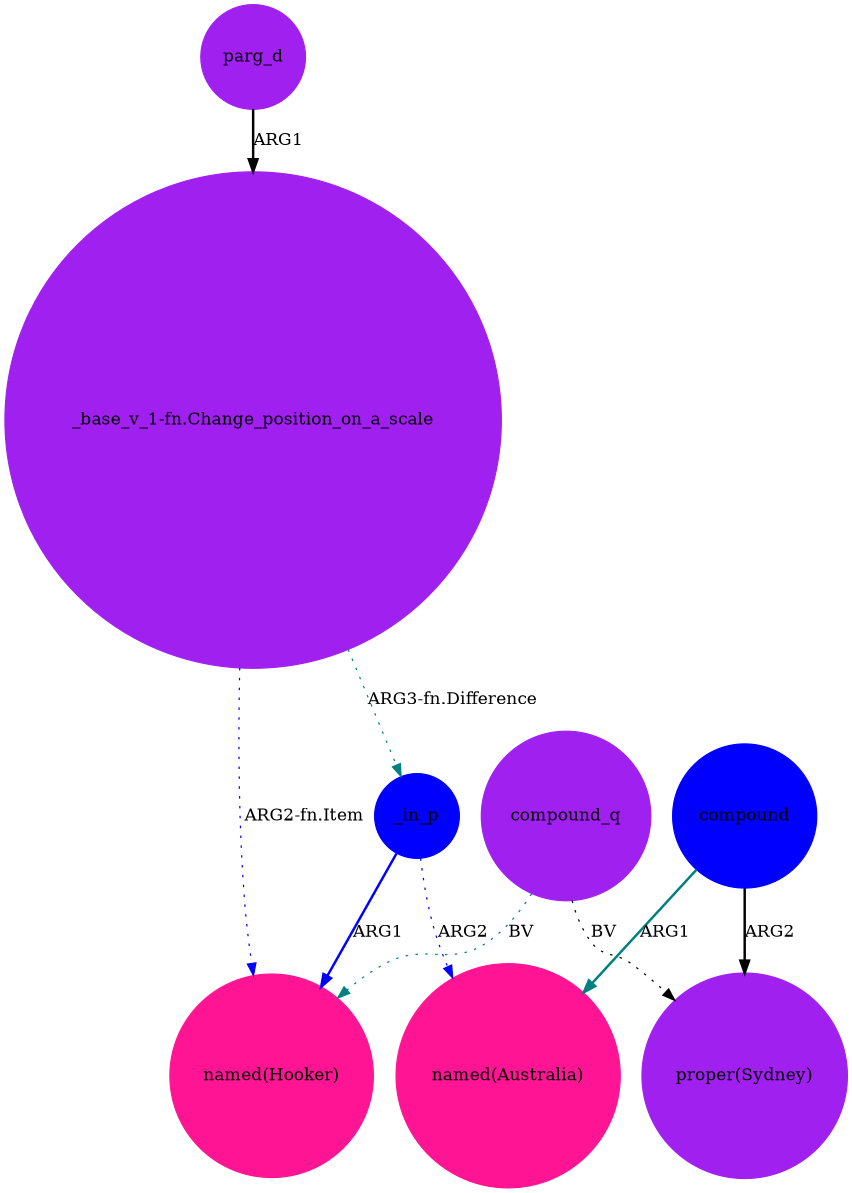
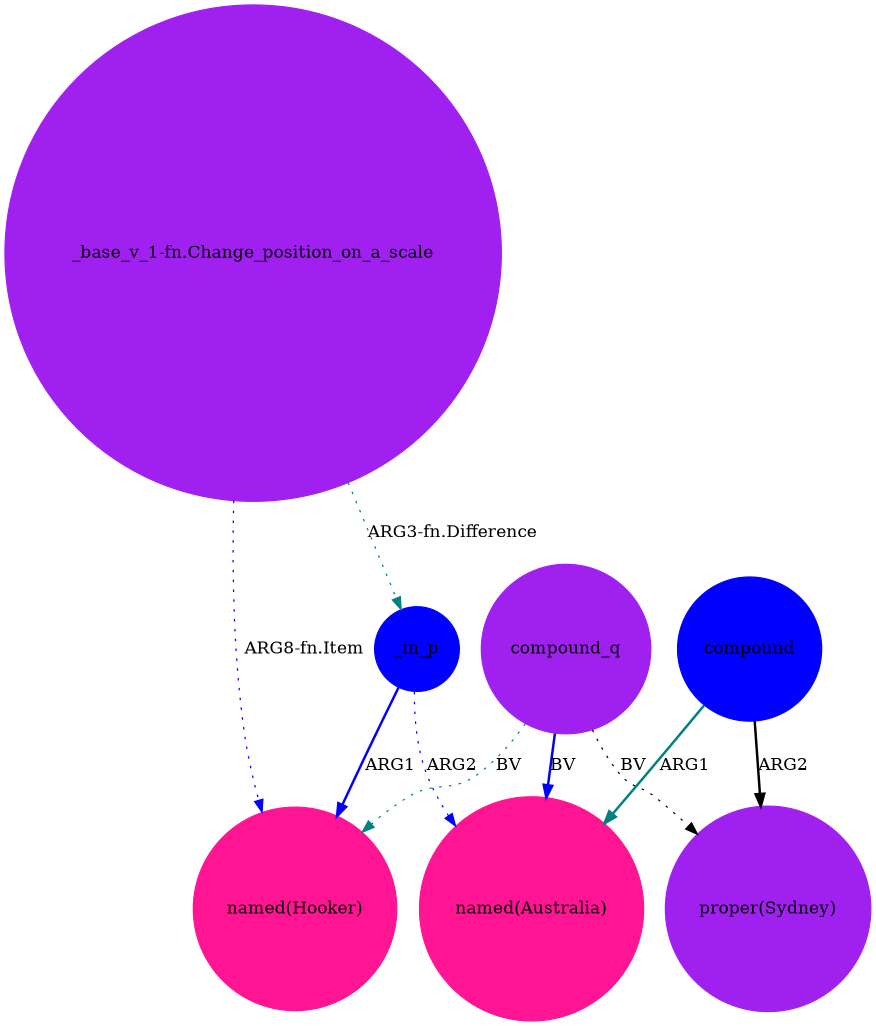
(253, 57) -> none
none -> (551, 759)
(304, 816) -> (304, 649)
